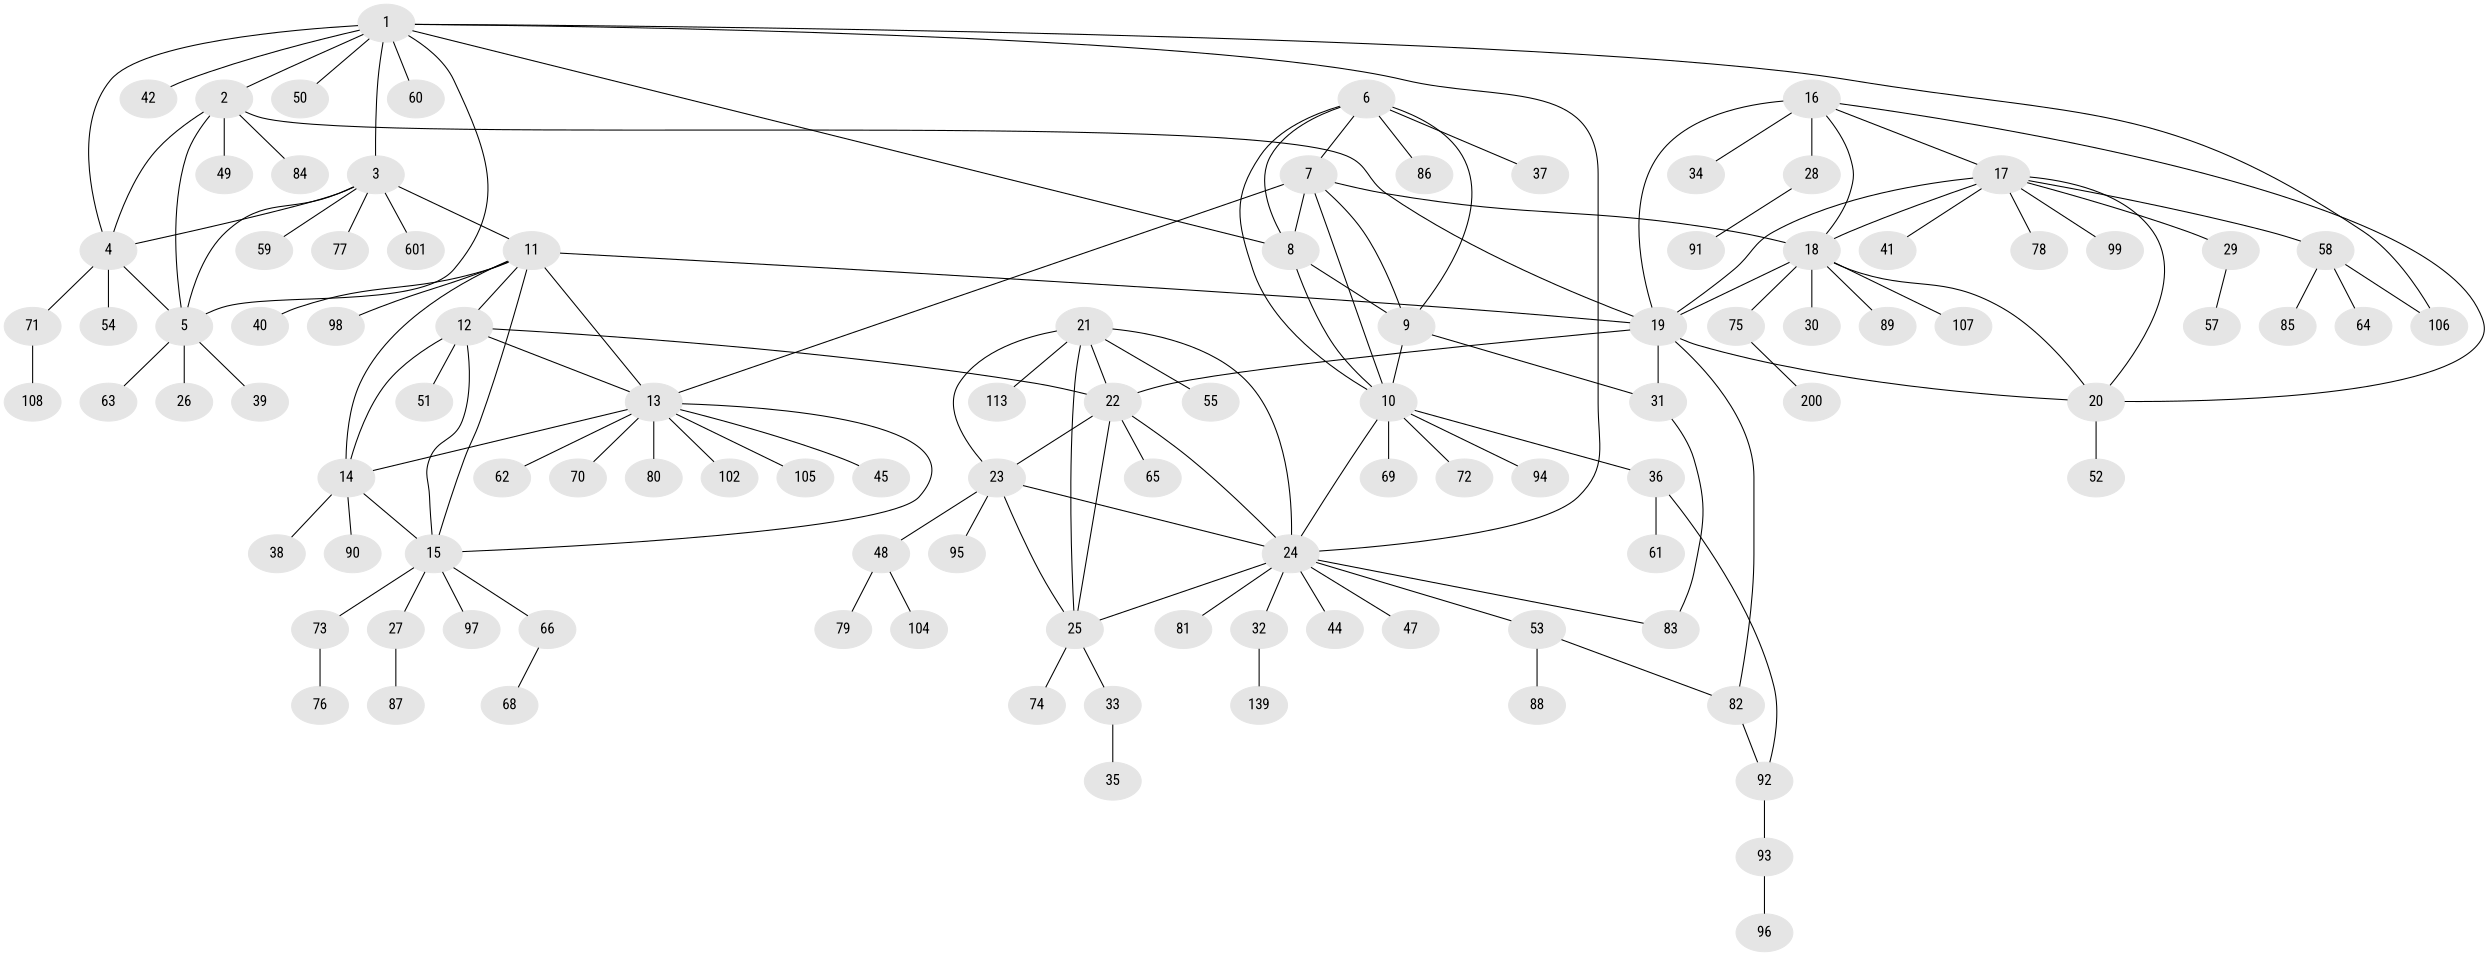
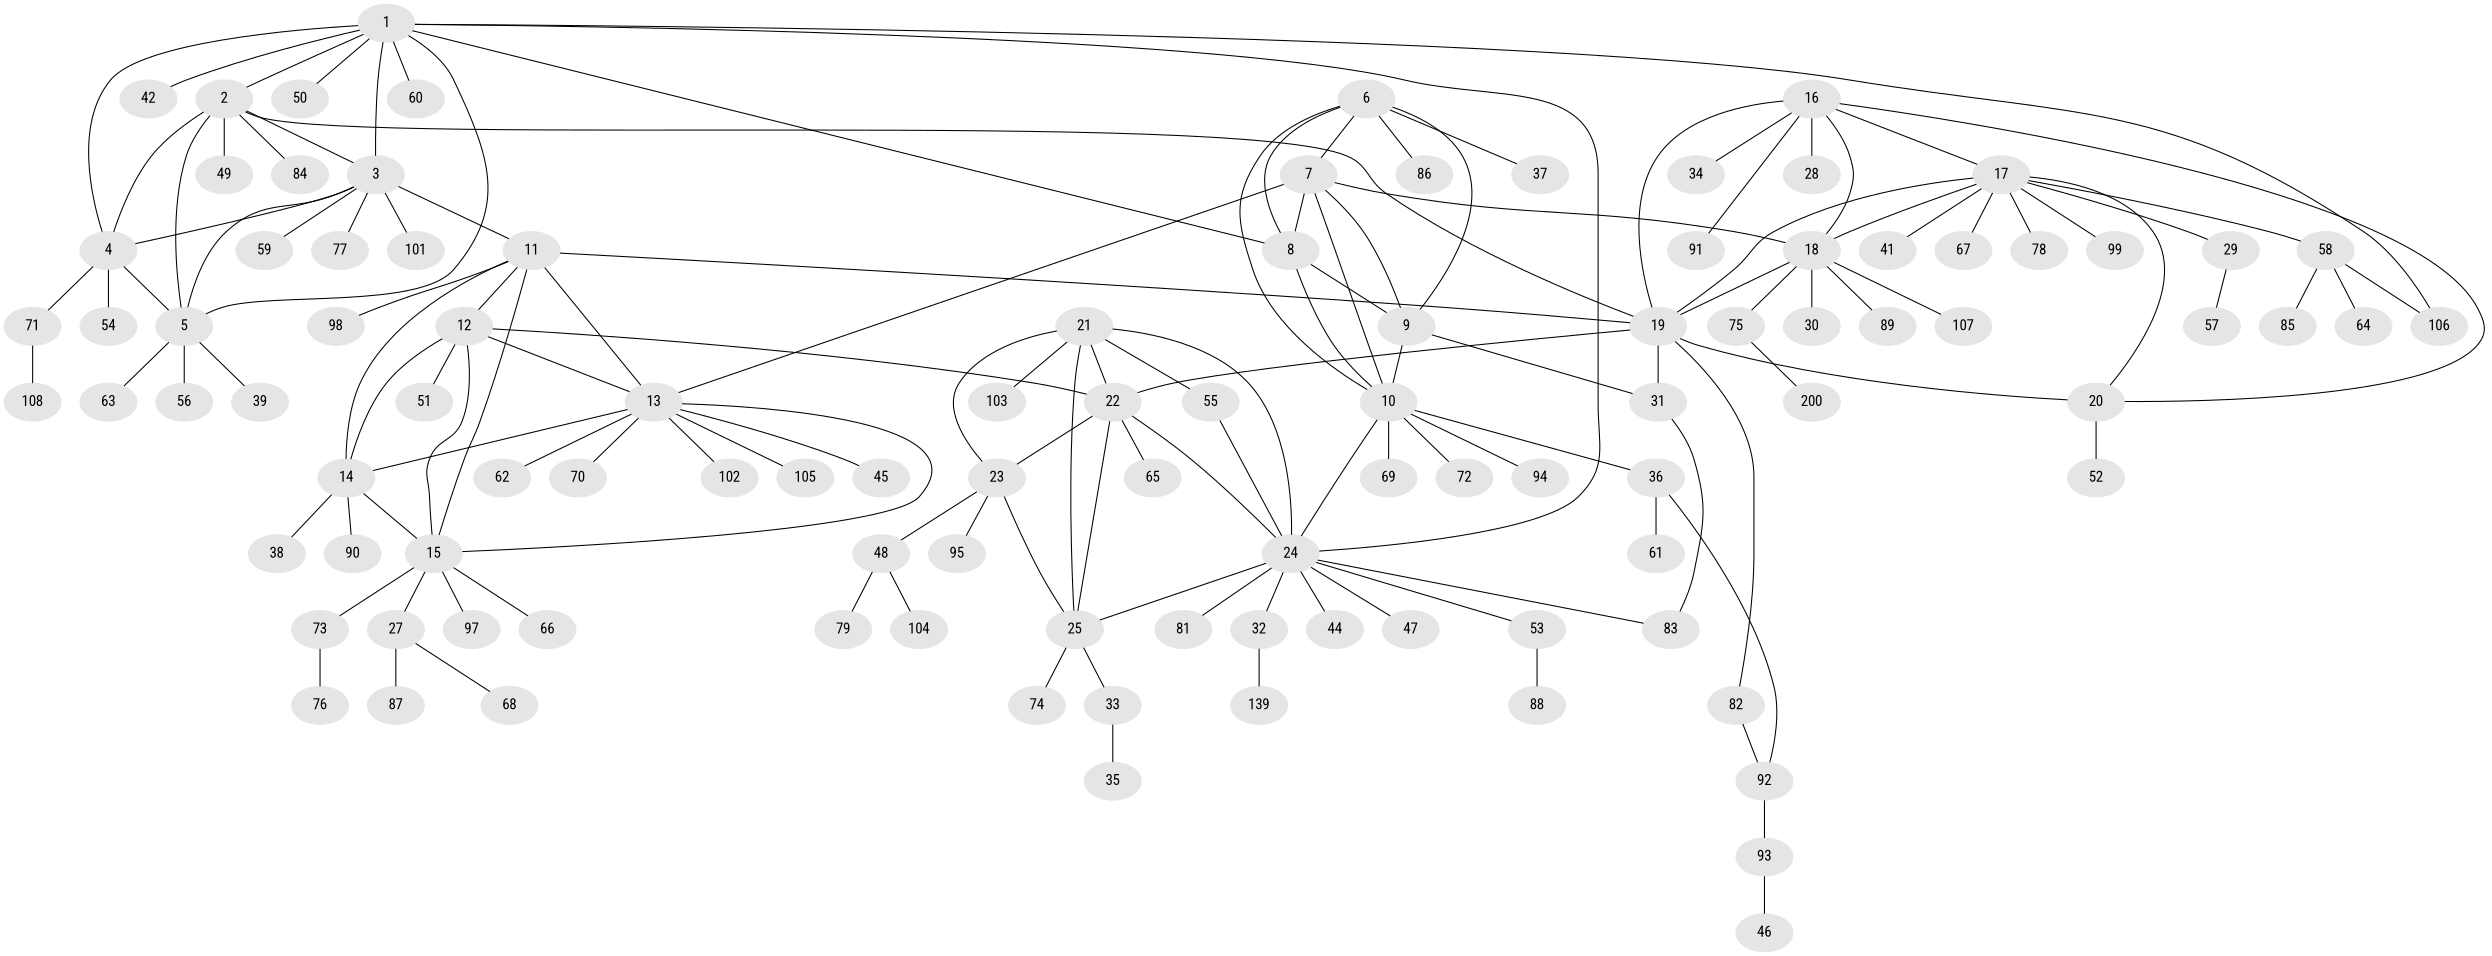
none -> (300, 137)
(1754, 213) -> (1754, 175)
(416, 251) -> (416, 251)
none -> (1963, 251)
(1974, 295) -> none
(260, 326) -> none
(184, 402) -> (184, 402)
(997, 402) -> (997, 402)
(654, 478) -> none
(1144, 516) -> (1251, 478)
(1637, 667) -> none
(528, 668) -> (453, 668)
(1764, 933) -> (1764, 933)
